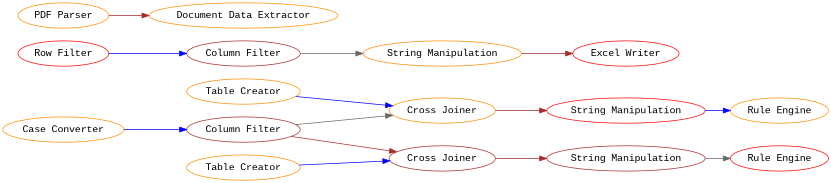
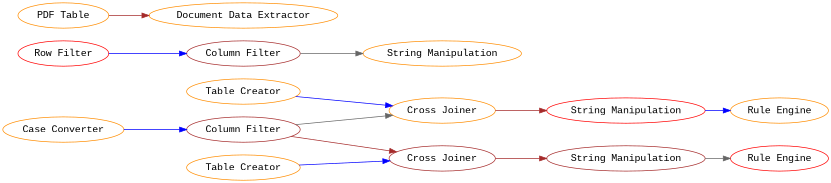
(63, 15) -> (63, 15)
(626, 54) -> none
